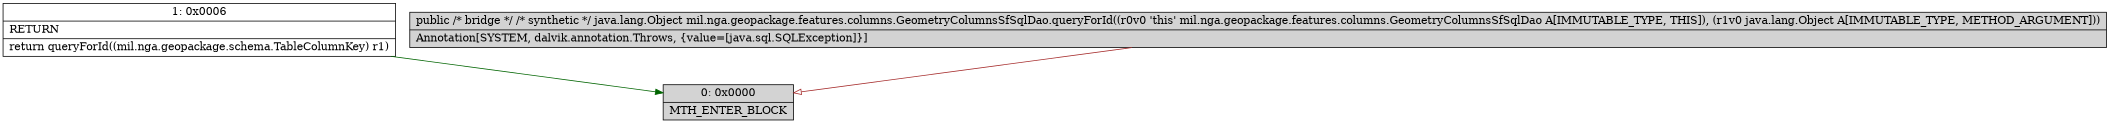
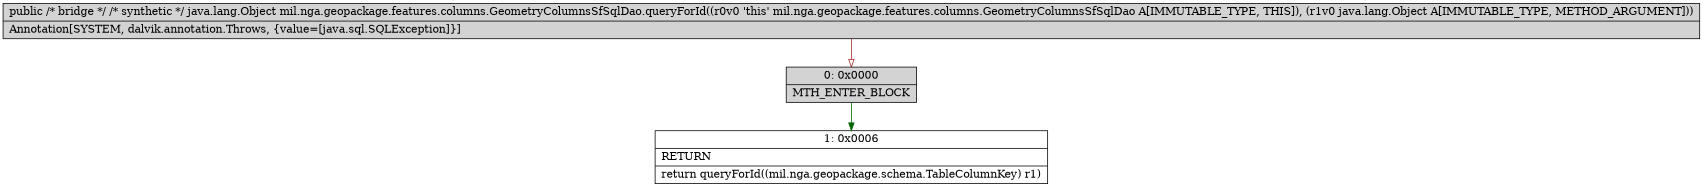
(523, 74) -> (851, 113)
